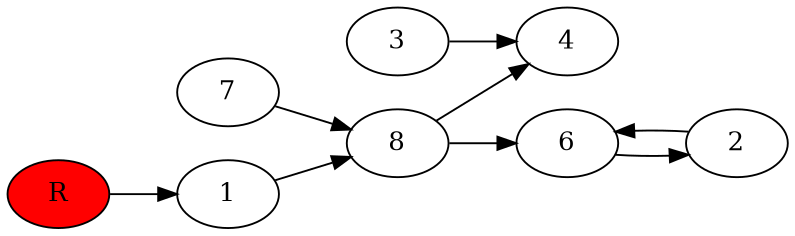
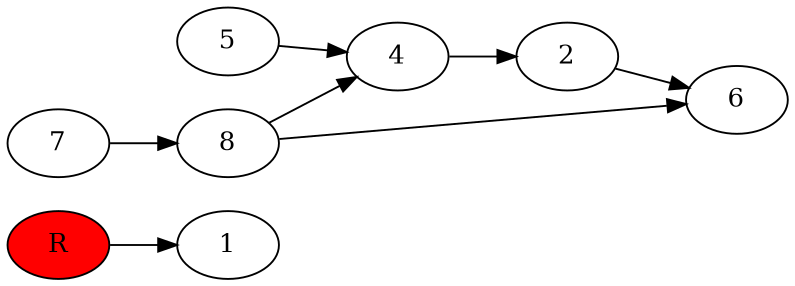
(398, 41) -> (228, 41)
(642, 156) -> (473, 57)
(304, 171) -> none
